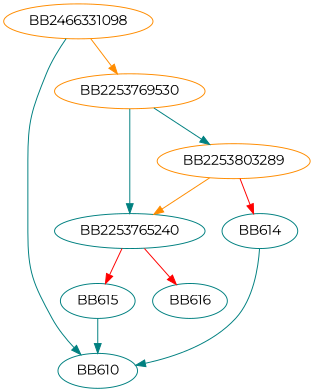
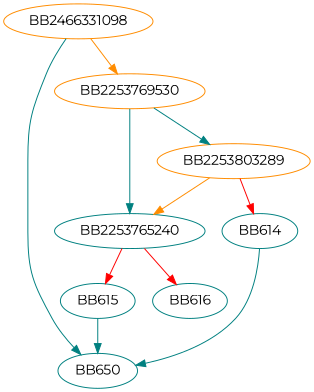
(98, 371) -> (98, 371)
